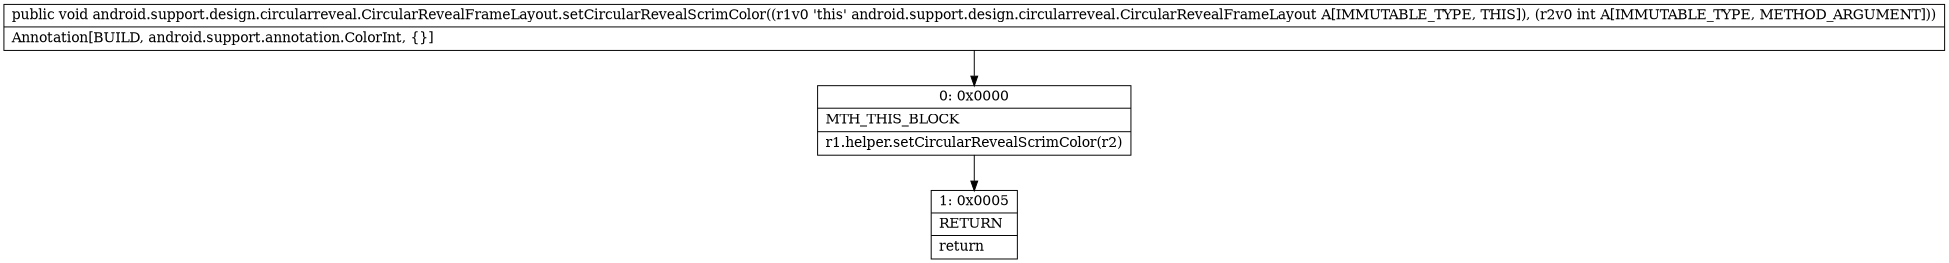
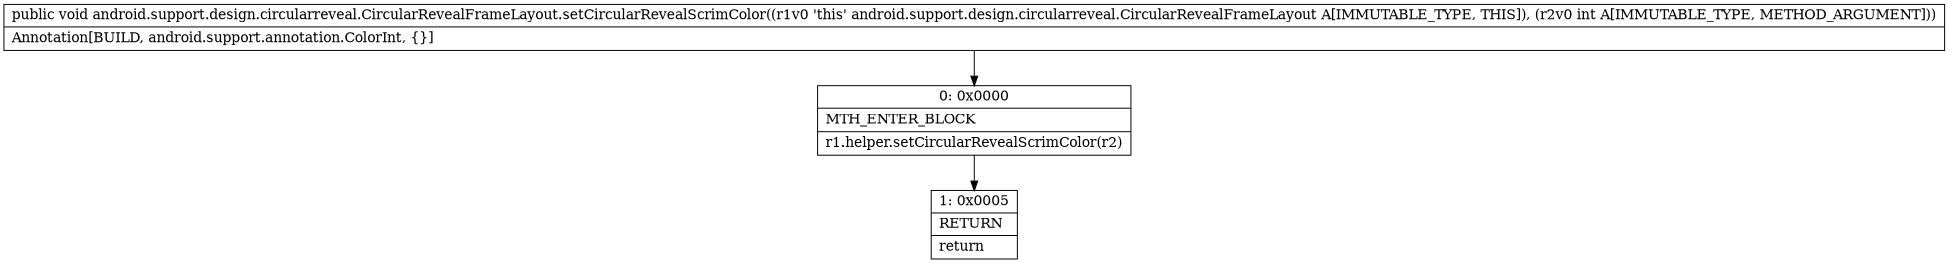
(893, 119) -> (901, 119)
